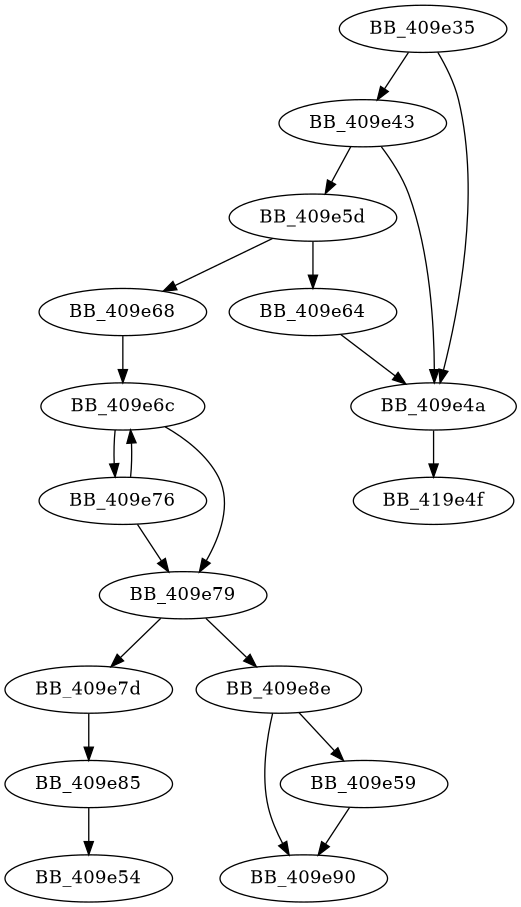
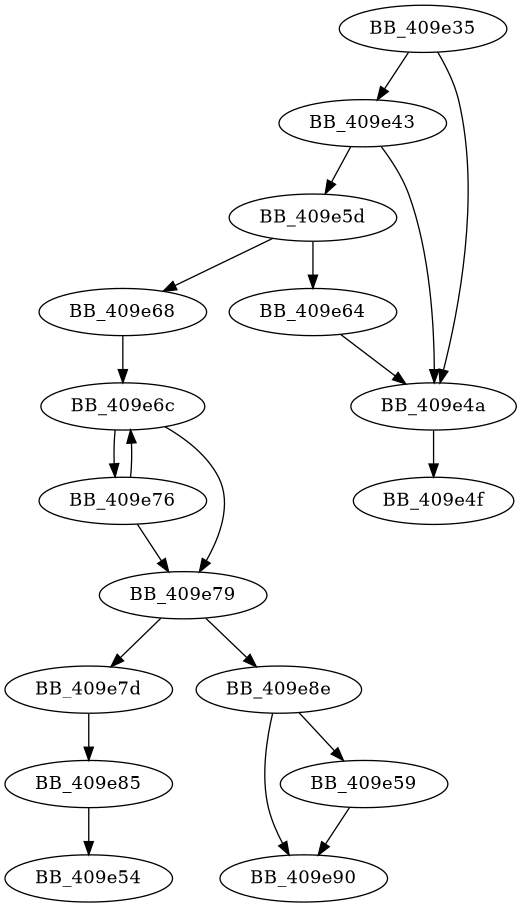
(434, 501) -> (434, 501)
